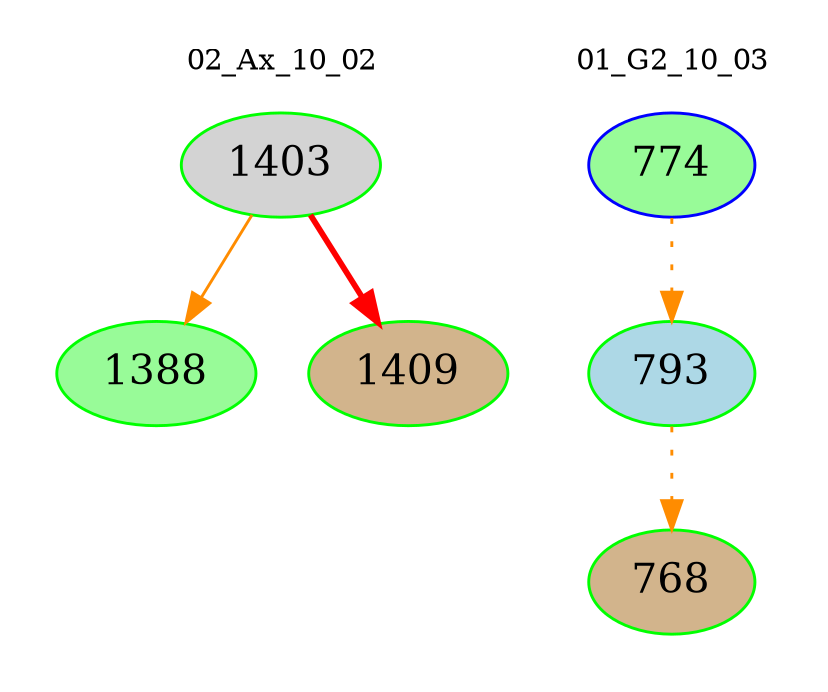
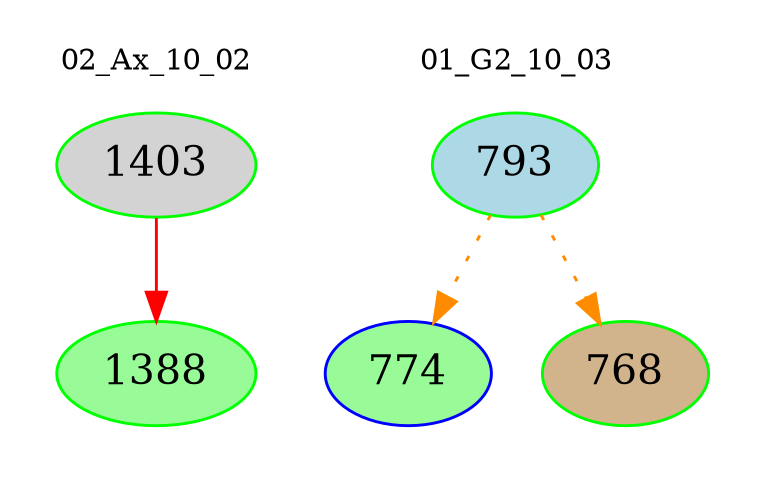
(672, 255) -> (469, 256)
(227, 256) -> (156, 255)
(408, 374) -> none
